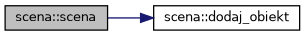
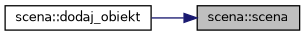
(124, 18) -> (168, 18)
